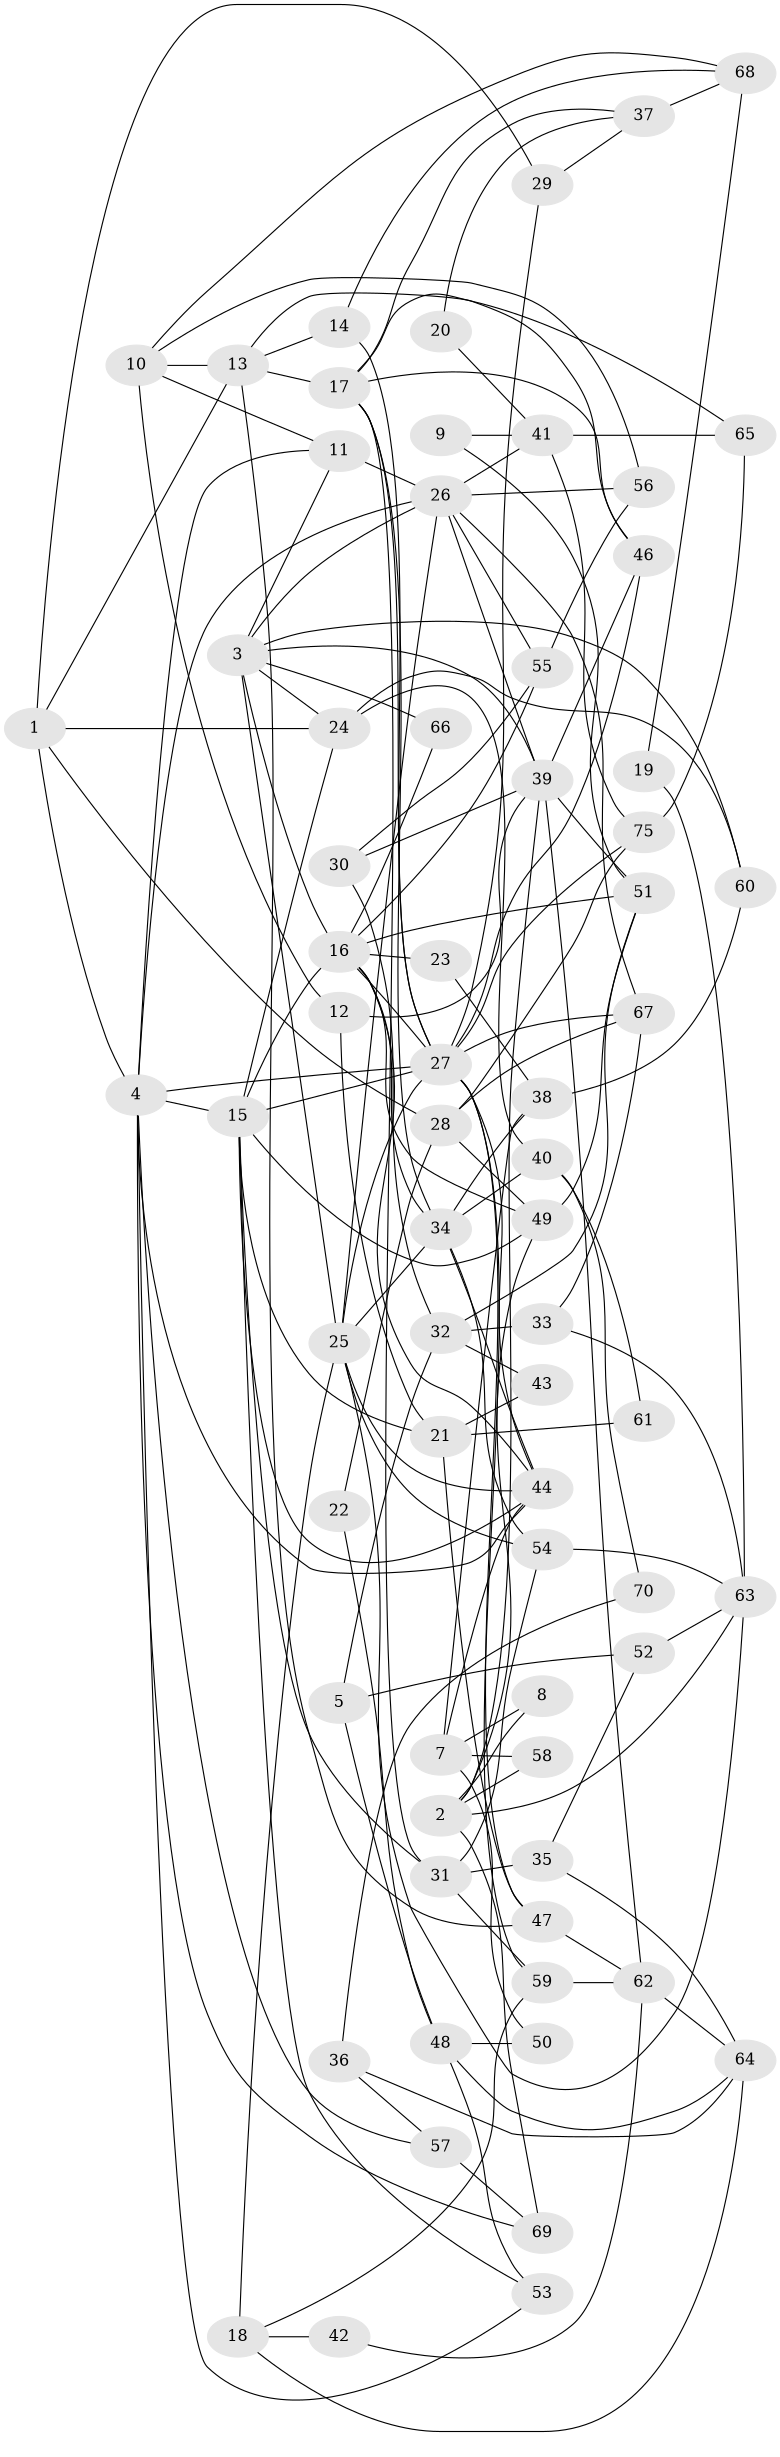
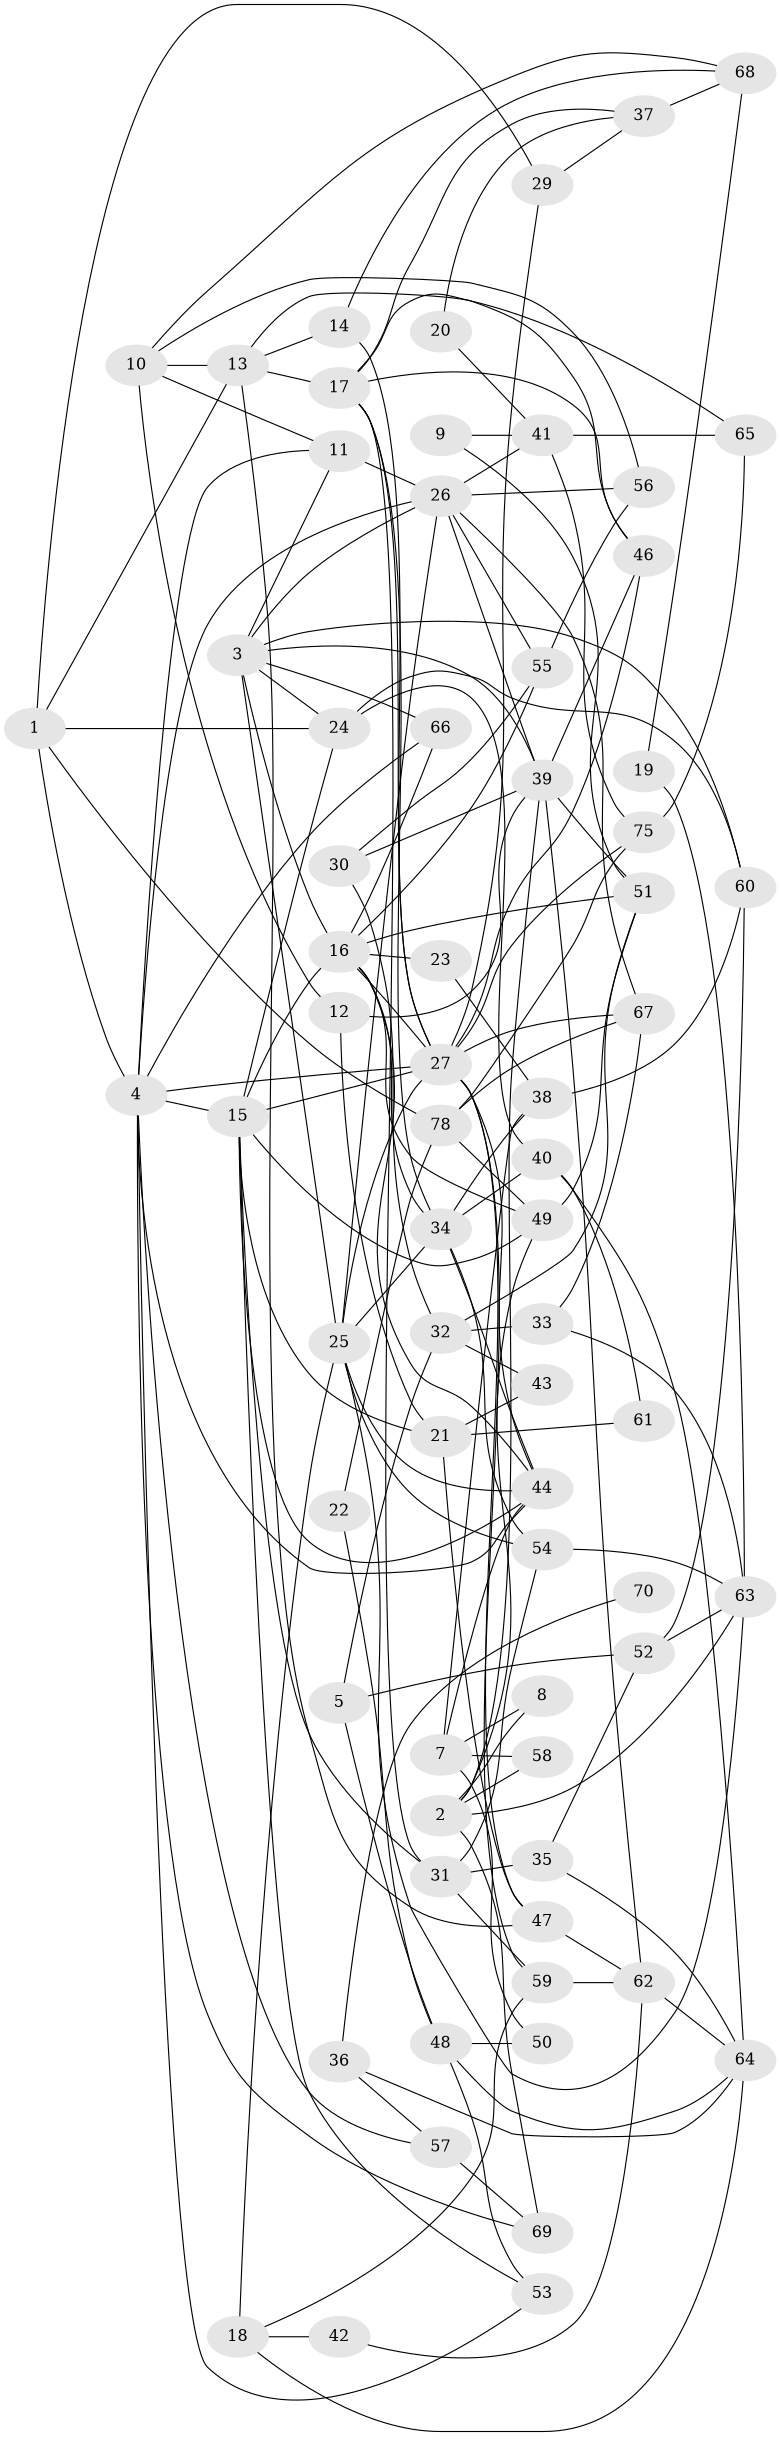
none -> (256, 901)
(441, 1126) -> (441, 1126)
none -> (730, 1277)
(606, 1371) -> (707, 1592)
